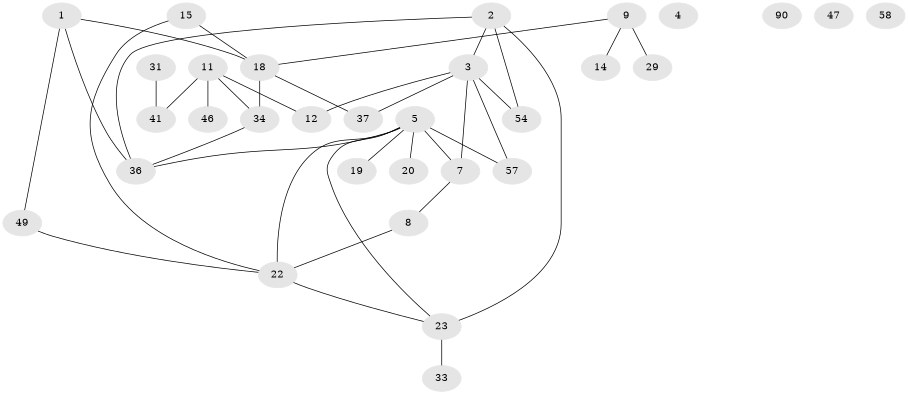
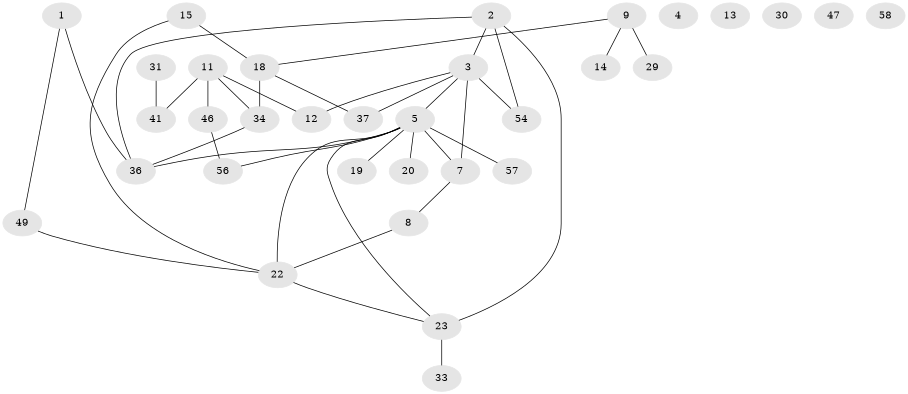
none -> (730, 16)
(782, 16) -> (782, 16)
(164, 35) -> none
(490, 119) -> (442, 94)
none -> (223, 171)
